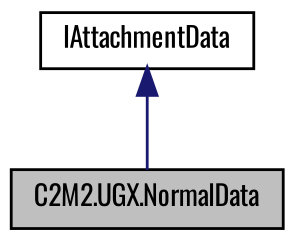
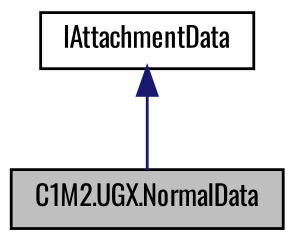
(147, 199) -> (147, 199)
